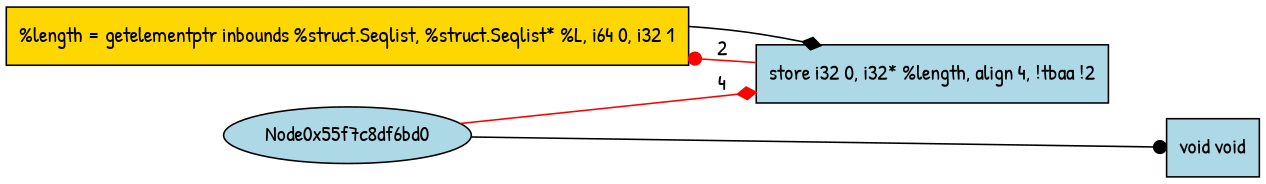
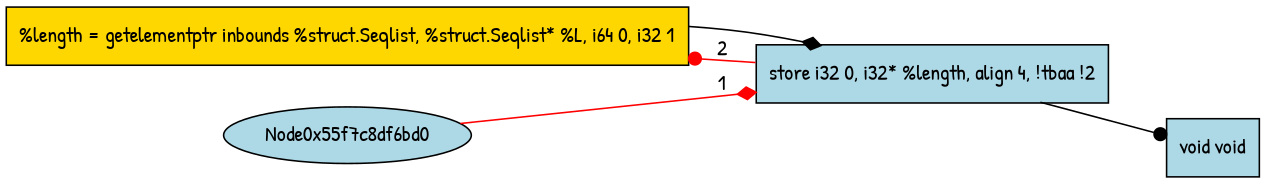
(722, 84) -> (722, 84)
(812, 142) -> (1097, 117)
